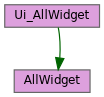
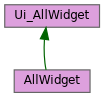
(60, 43) -> (44, 55)
